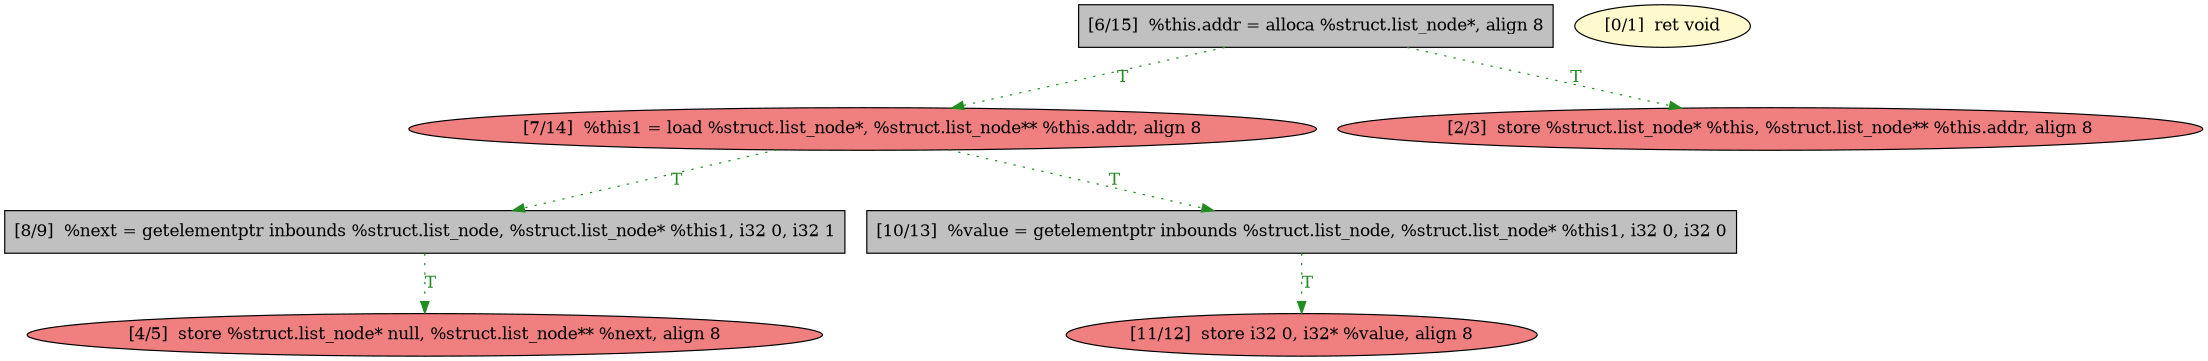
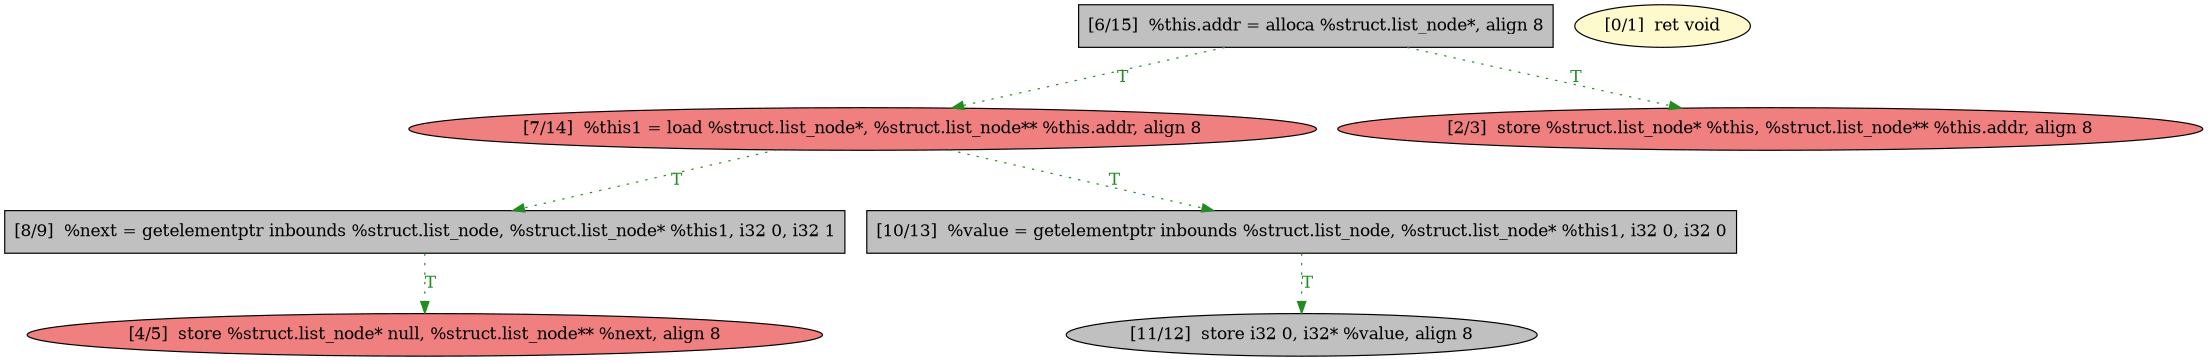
(1302, 335) -> (1302, 335)
